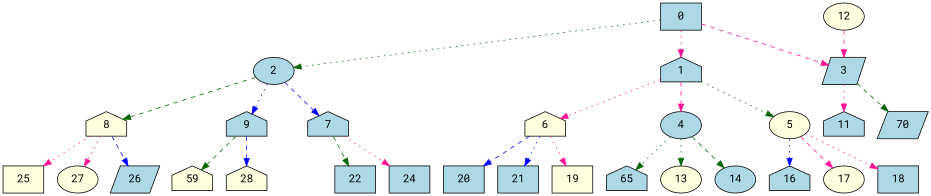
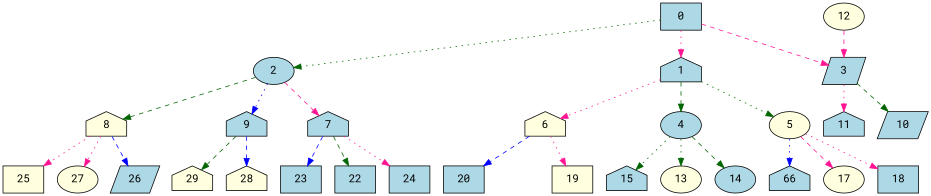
(681, 93) -> (681, 93)
(299, 96) -> (299, 96)
(903, 125) -> (903, 125)
(192, 179) -> (192, 179)
none -> (301, 179)
(518, 179) -> none
(627, 179) -> (627, 179)
(790, 179) -> (790, 179)
